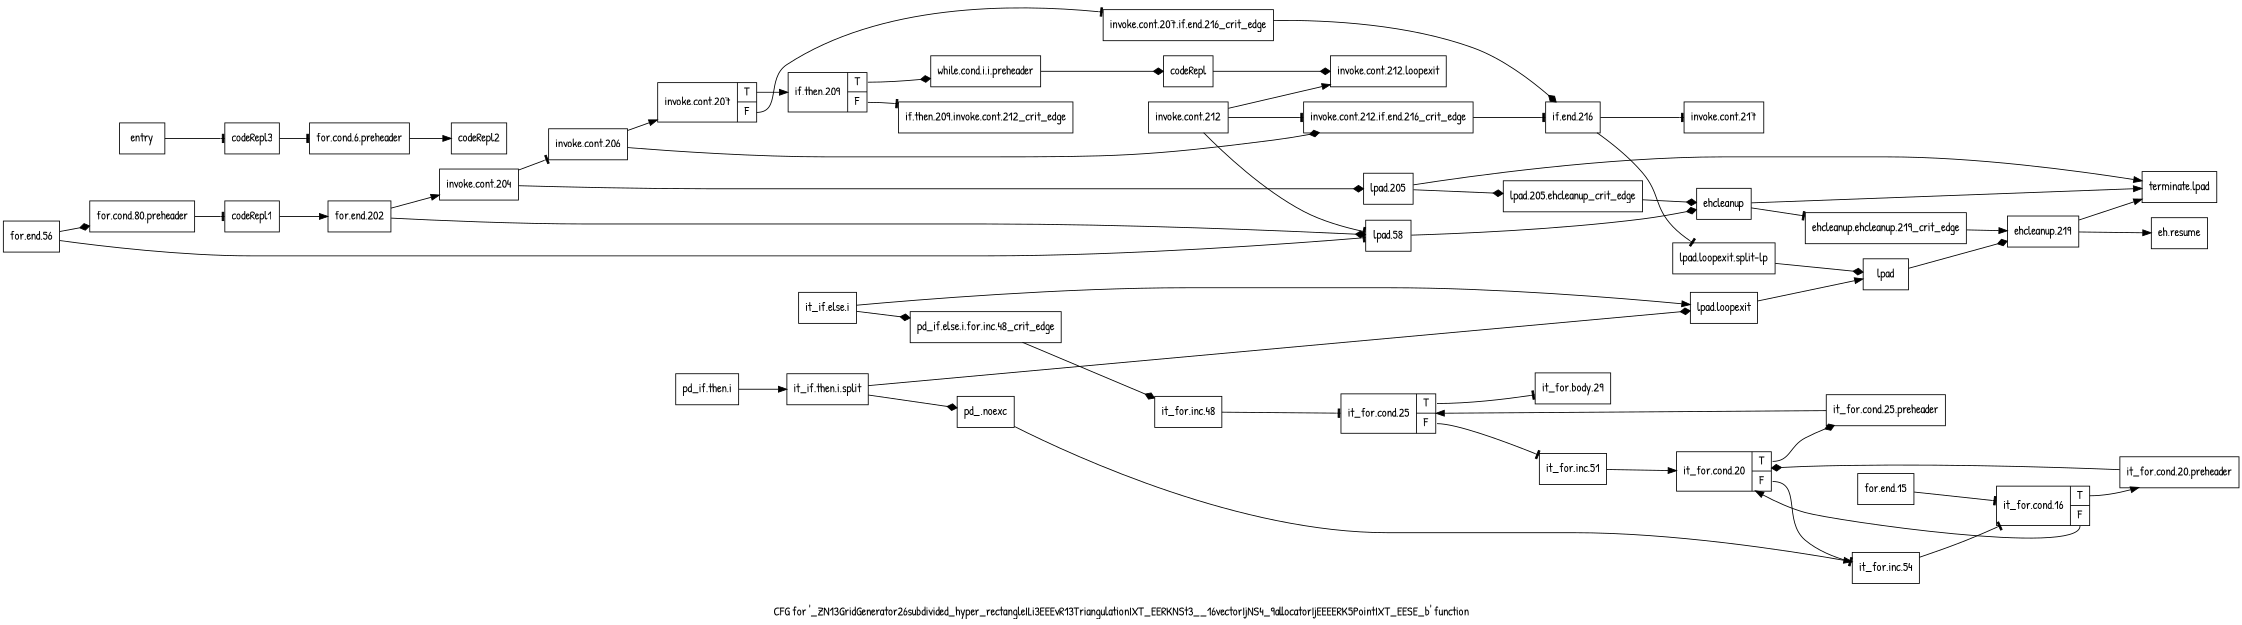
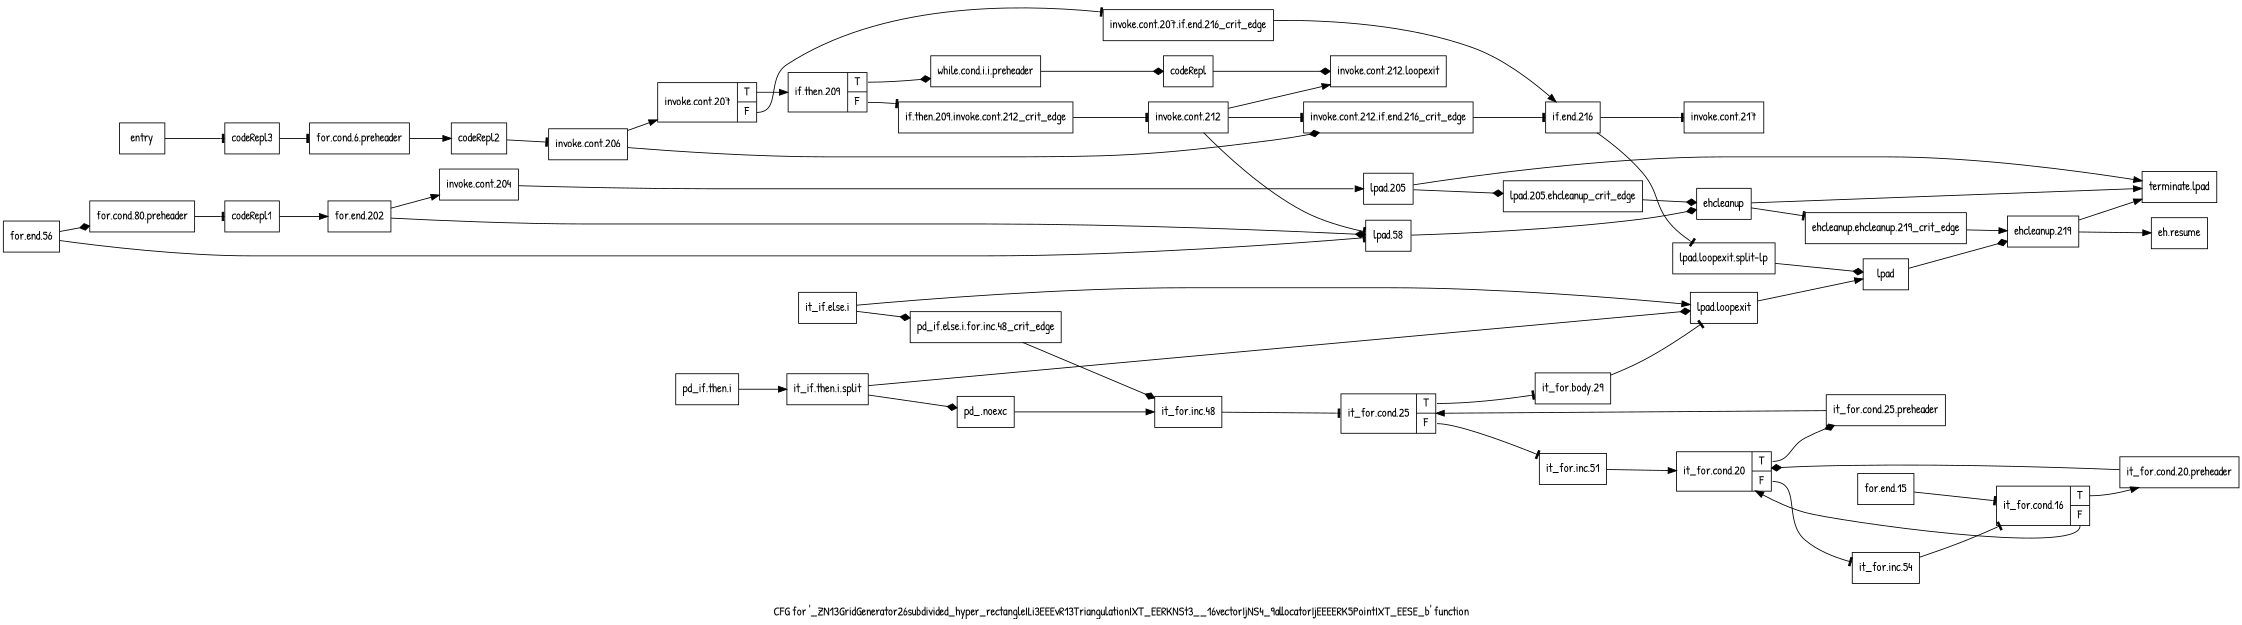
(1420, 33) -> (1420, 33)
none -> (1109, 117)
(531, 165) -> (526, 141)
(936, 189) -> (936, 189)
none -> (1656, 353)
(1421, 533) -> (1080, 412)
